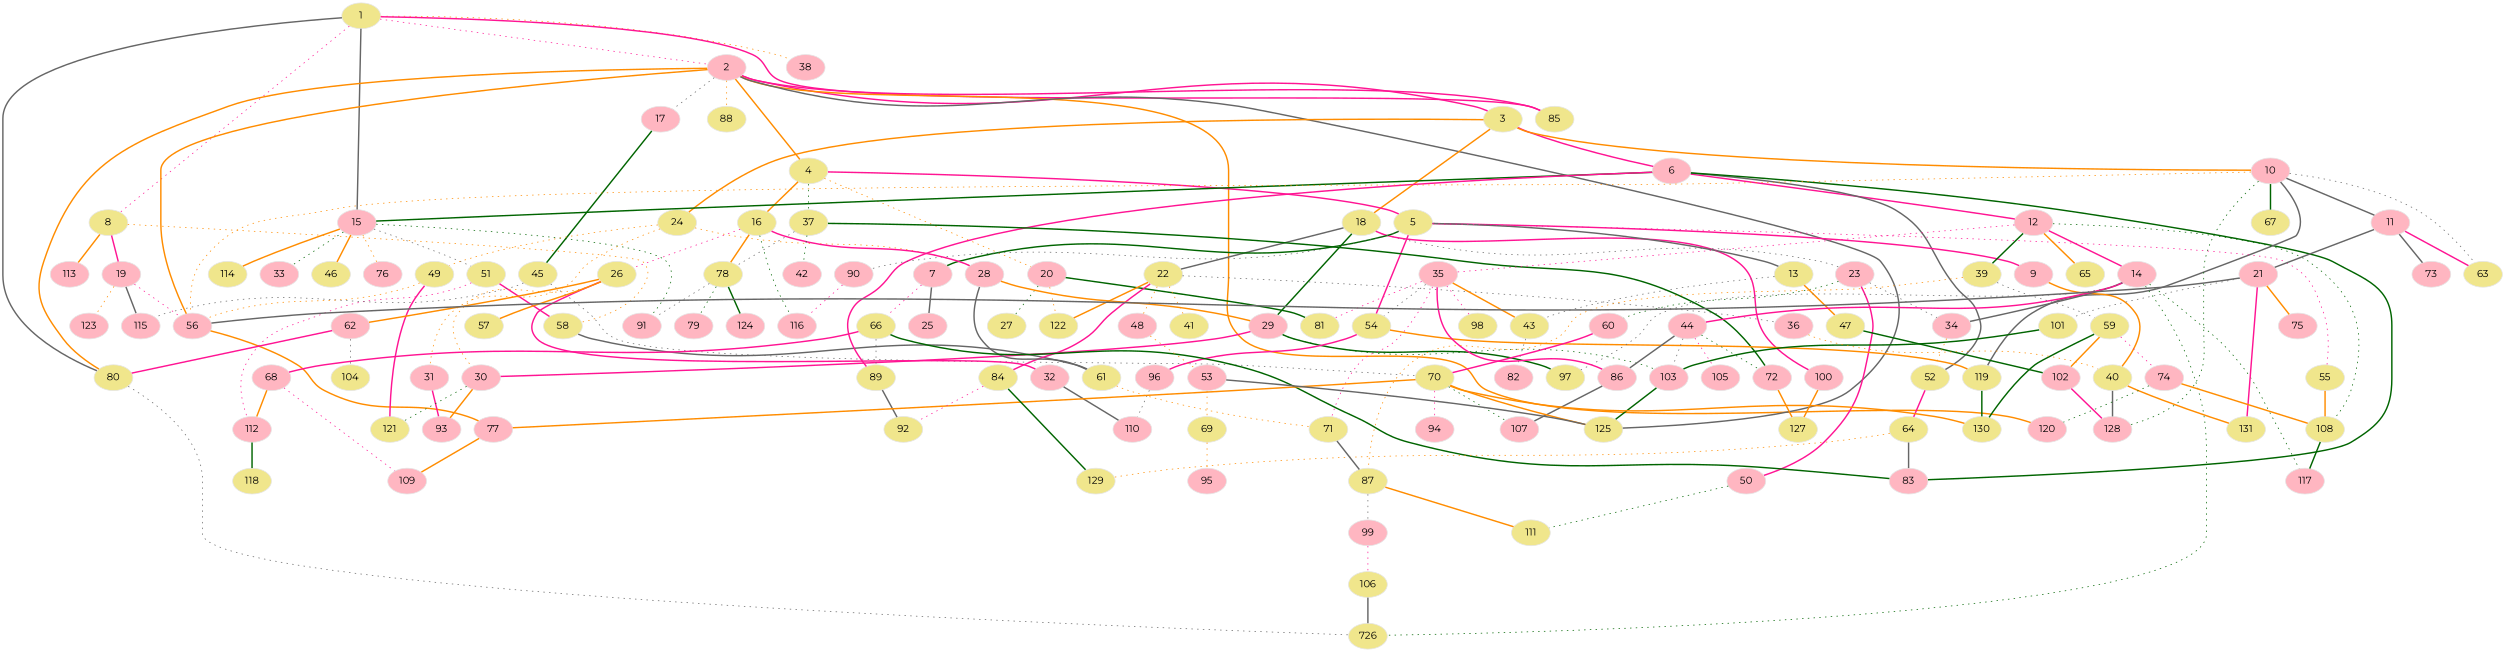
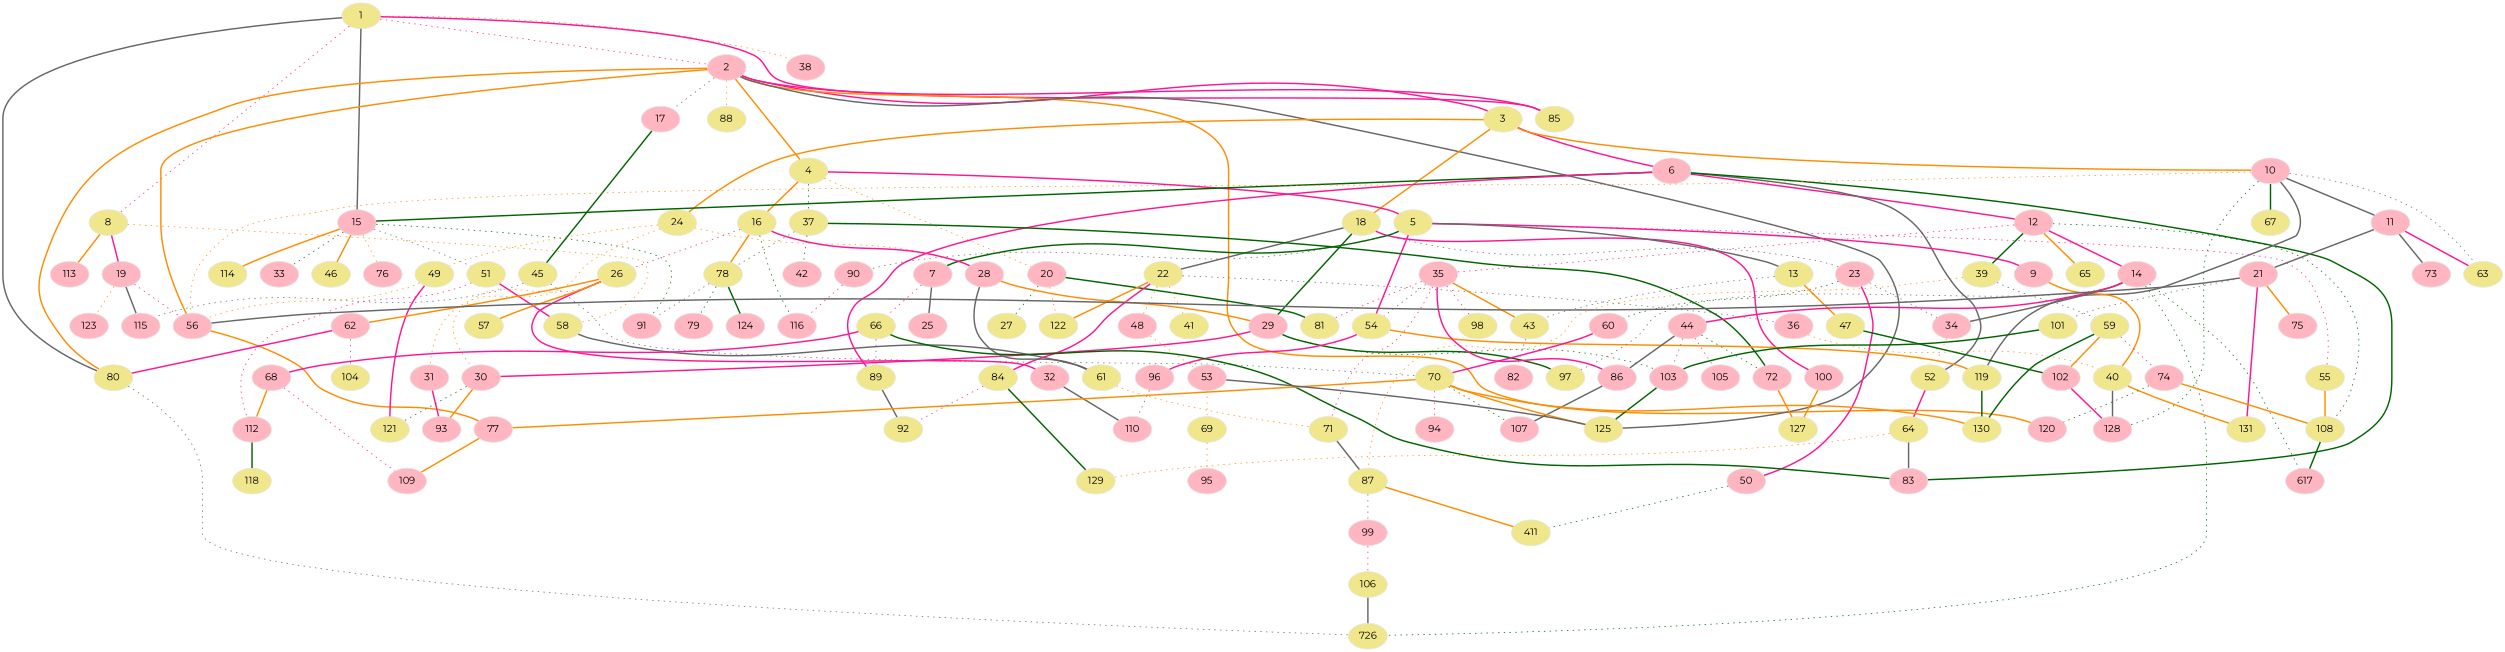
(2305, 481) -> (2305, 481)
(1531, 533) -> (1531, 533)
